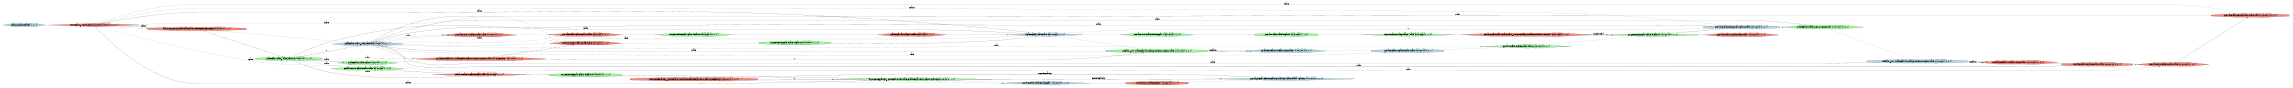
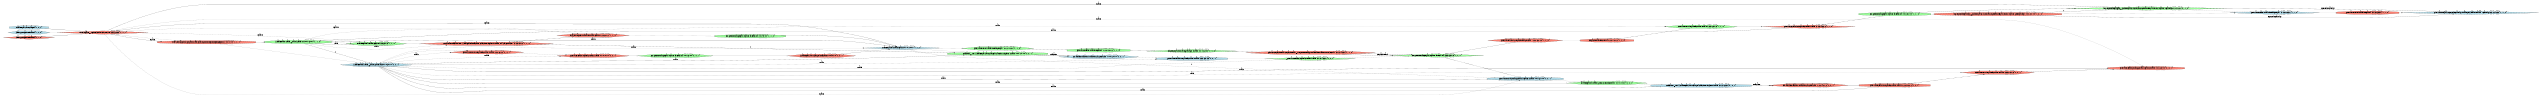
none -> (29, 28)
none -> (29, 38)
none -> (1607, 40)
